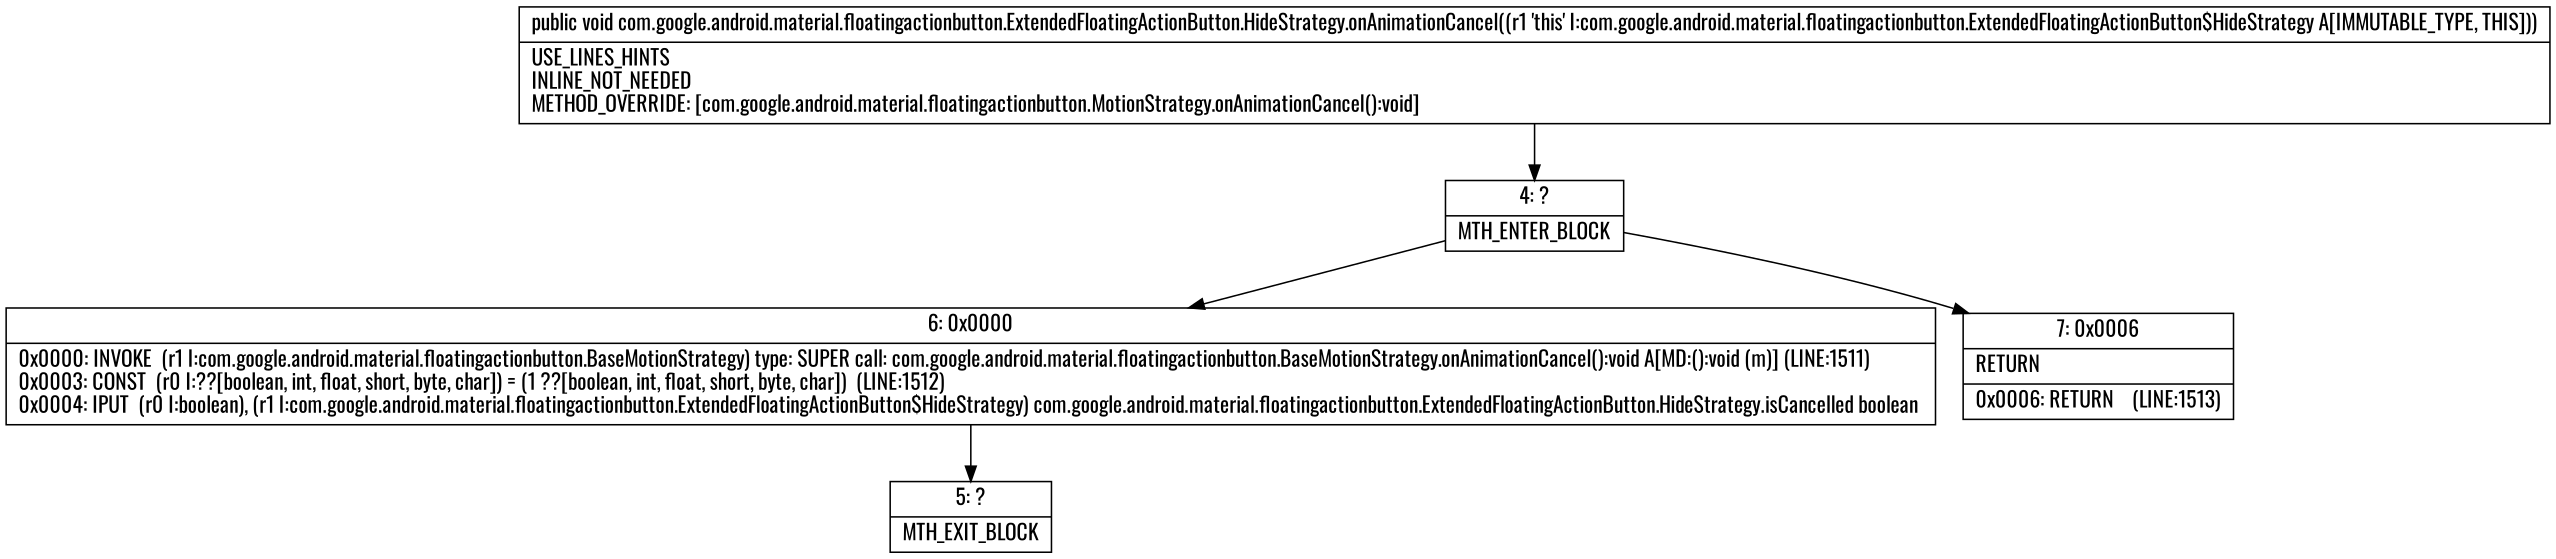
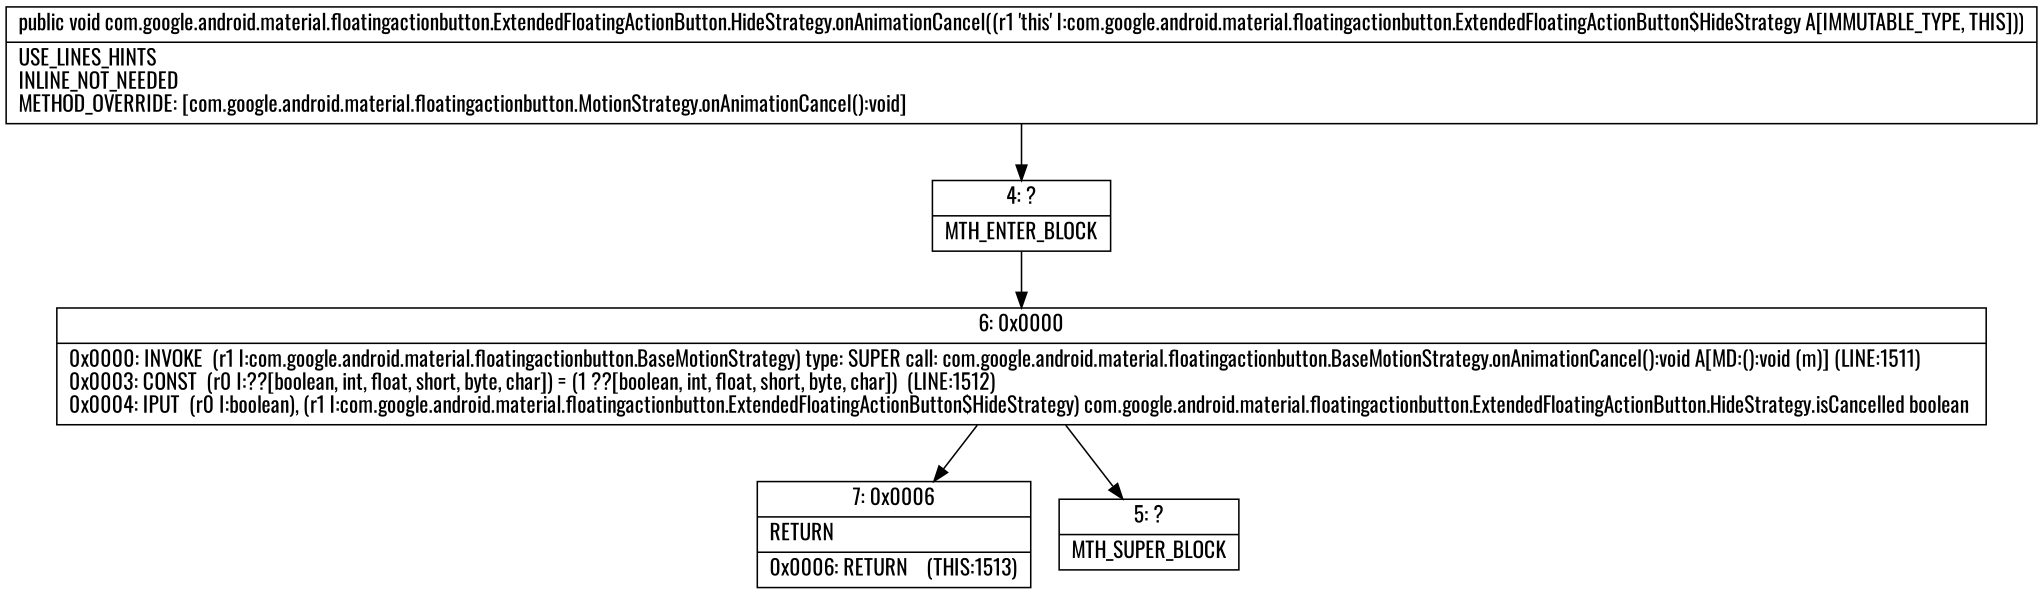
(1790, 266) -> (960, 447)
(2098, 401) -> (894, 569)
(971, 534) -> (1149, 551)
